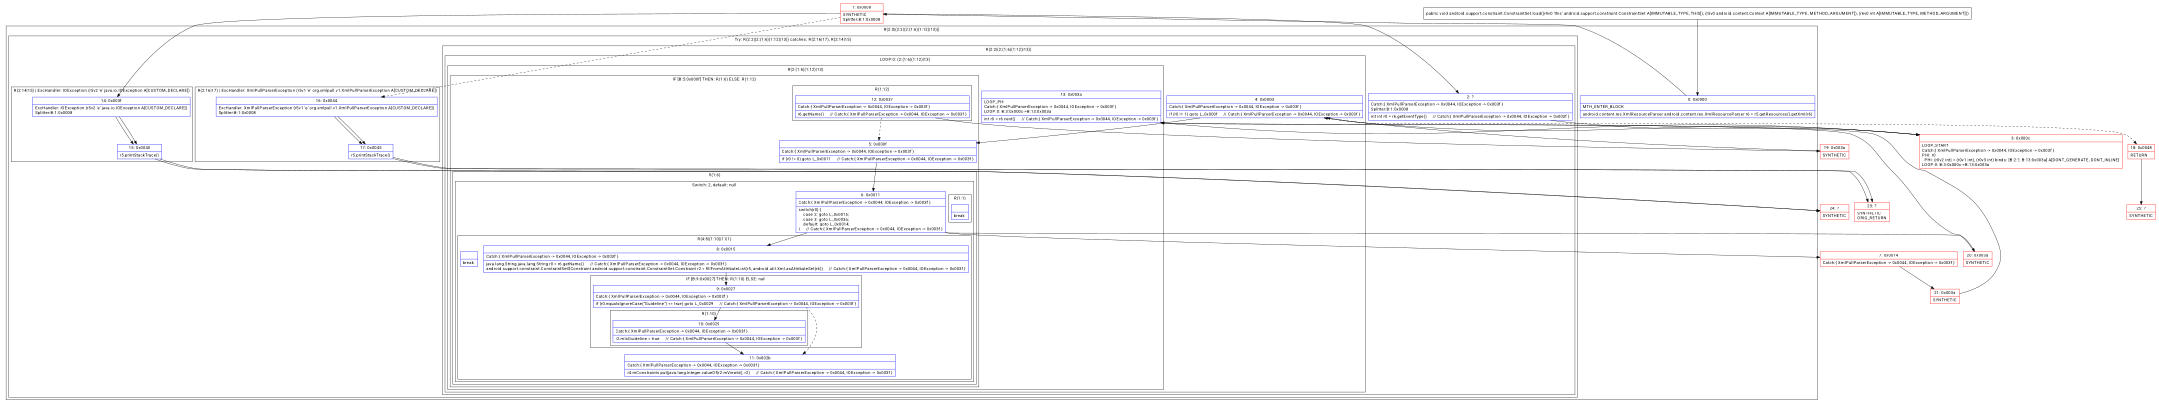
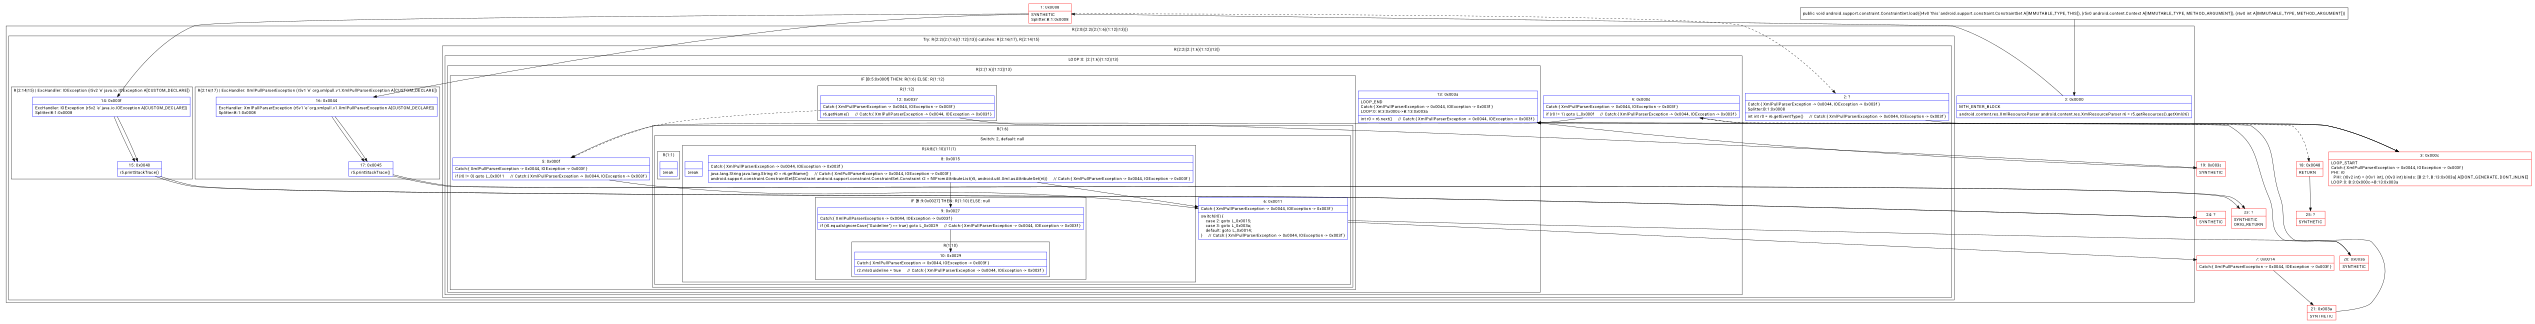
(1181, 18) -> (1463, 16)
(601, 59) -> (701, 41)
(994, 102) -> (1372, 102)
(1587, 141) -> (1770, 145)
(789, 239) -> (1116, 194)
(760, 365) -> none
